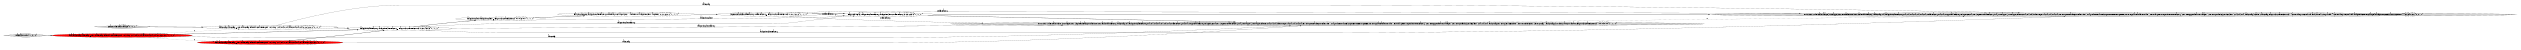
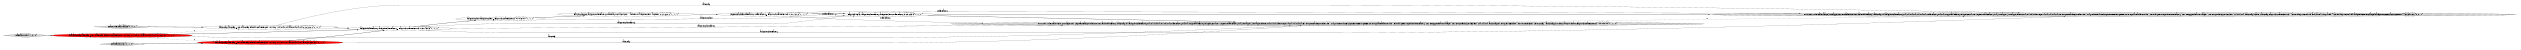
none -> (122, 44)
